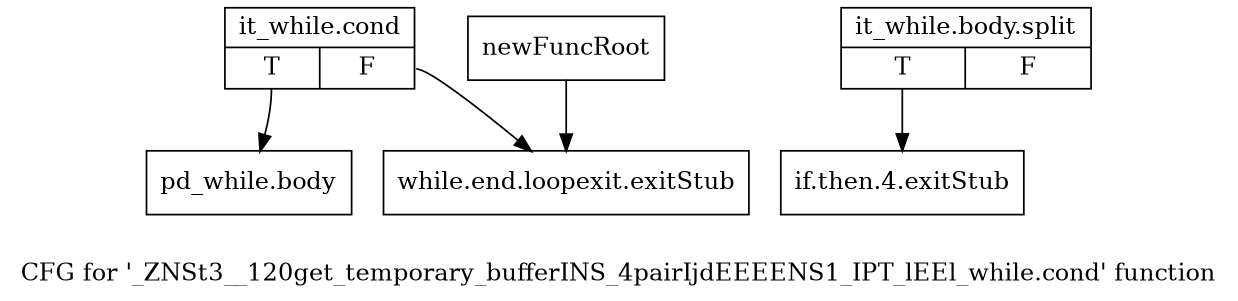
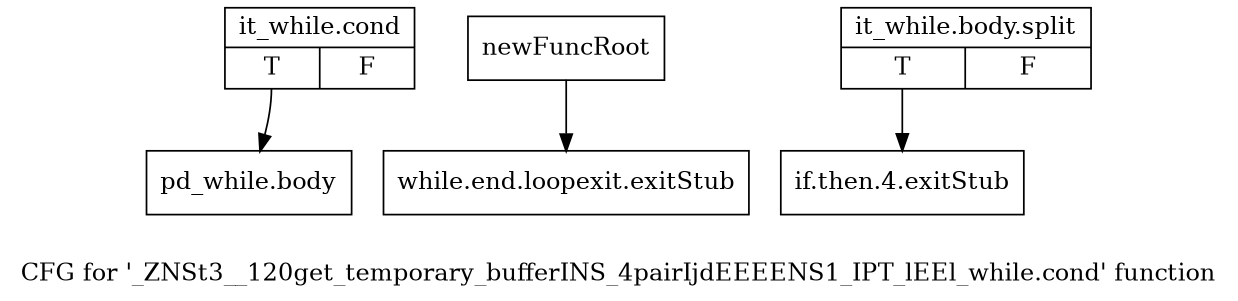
(469, 101) -> none
